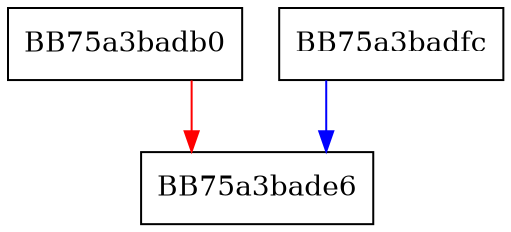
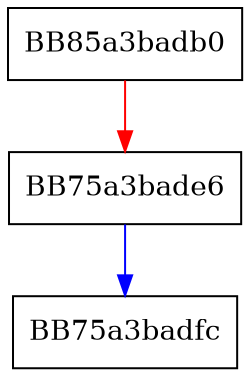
(125, 44) -> (125, 44)
(326, 106) -> (125, 250)
